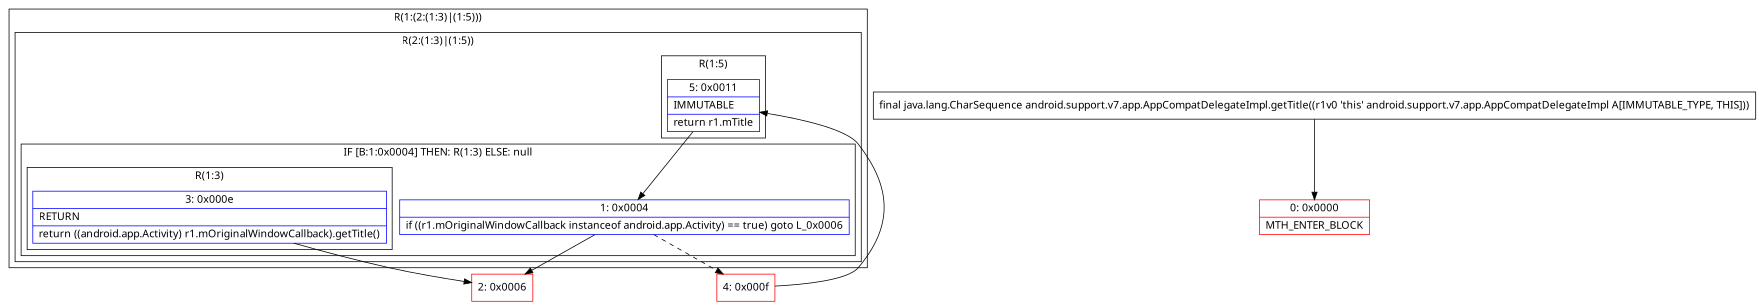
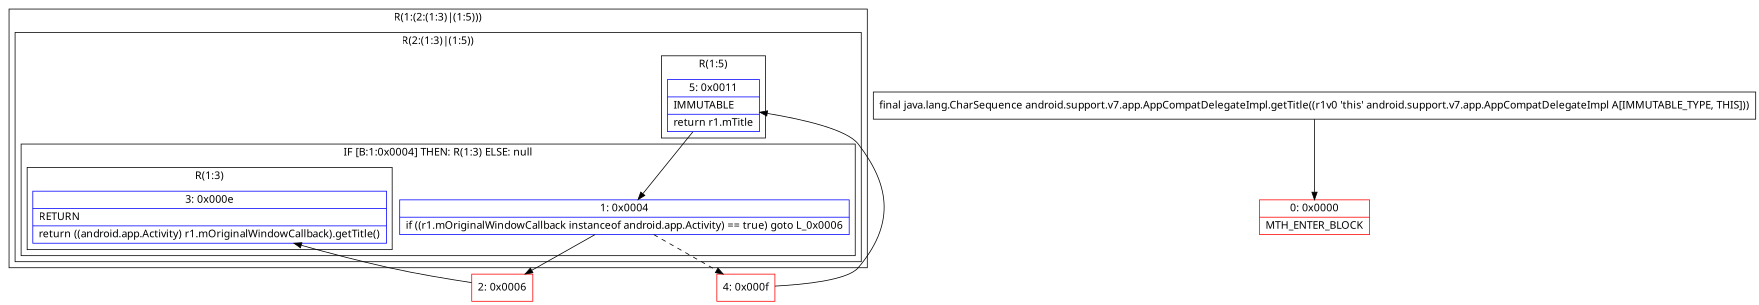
(412, 273) -> (411, 272)
